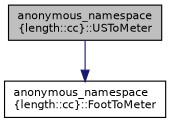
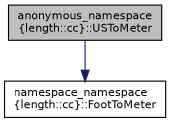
(85, 99) -> (85, 99)
